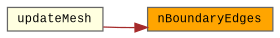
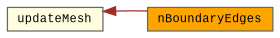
(119, 27) -> (132, 11)
